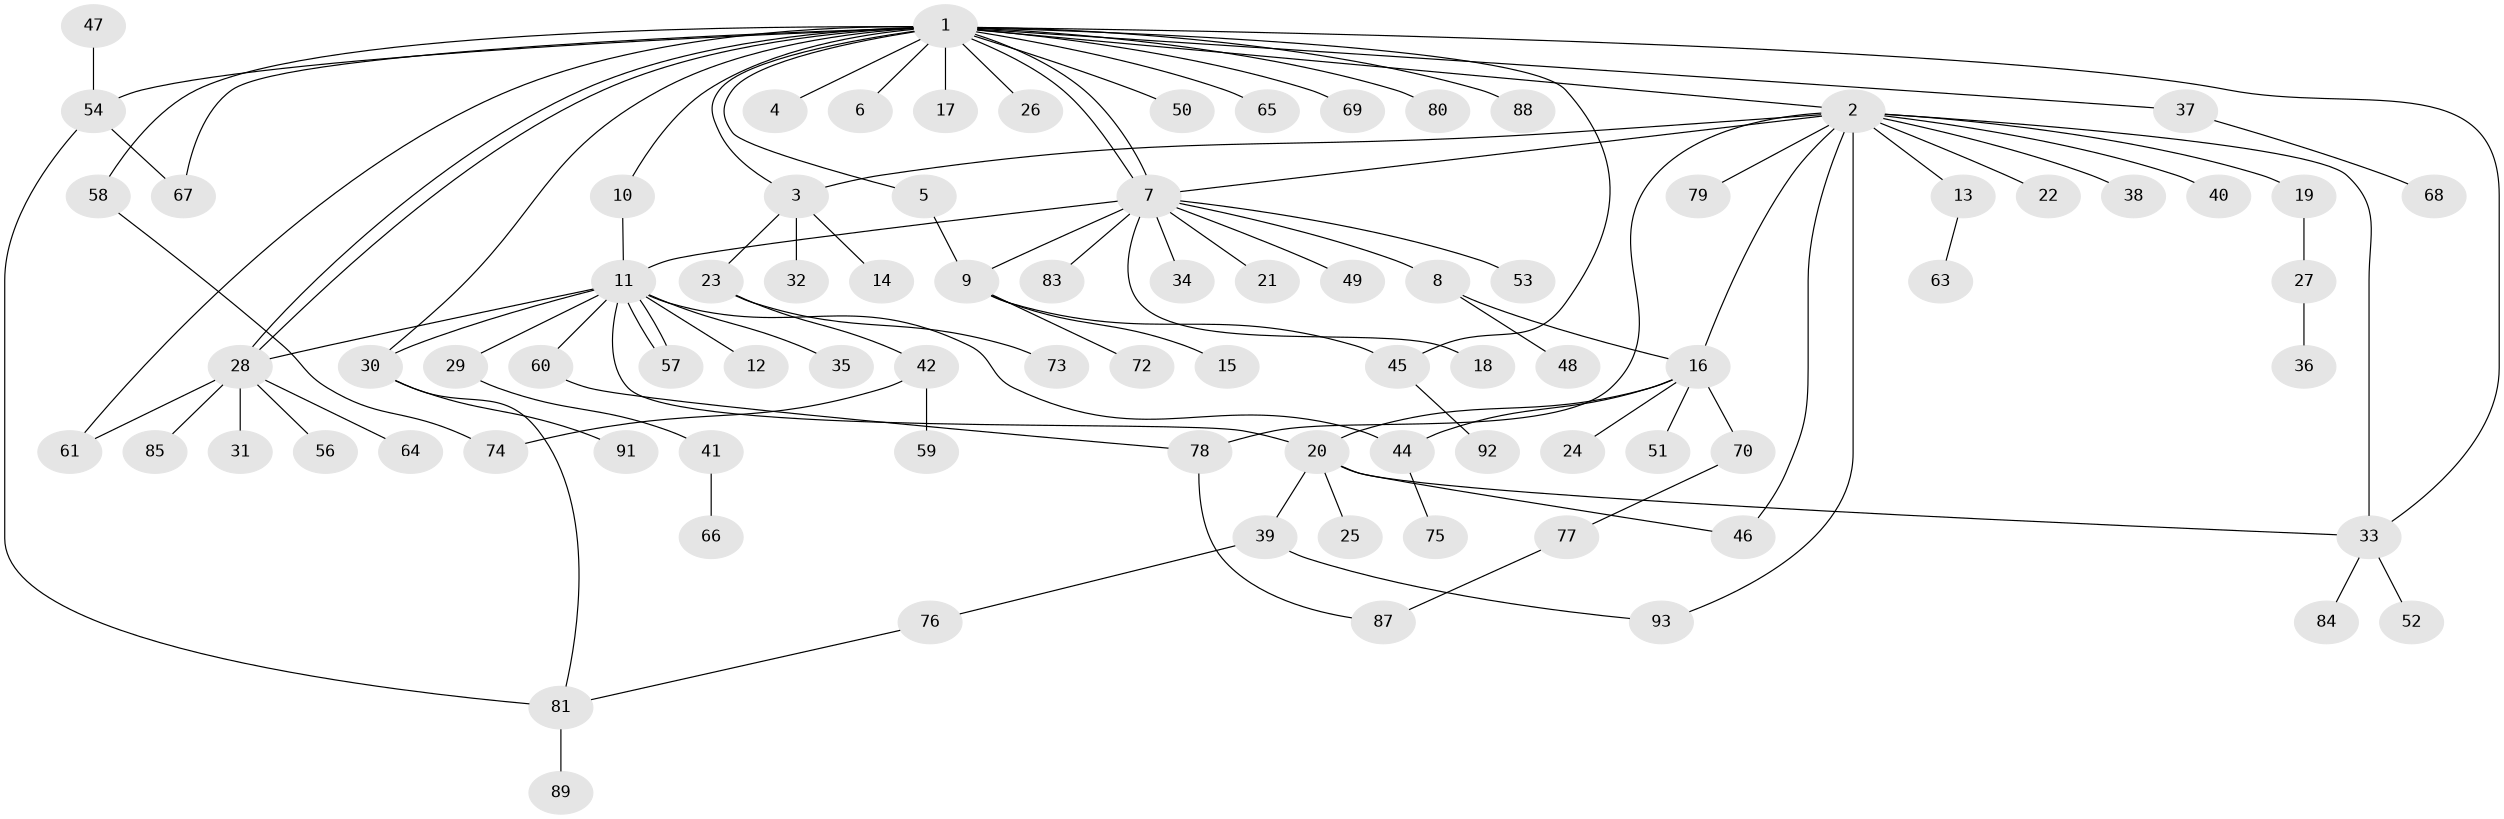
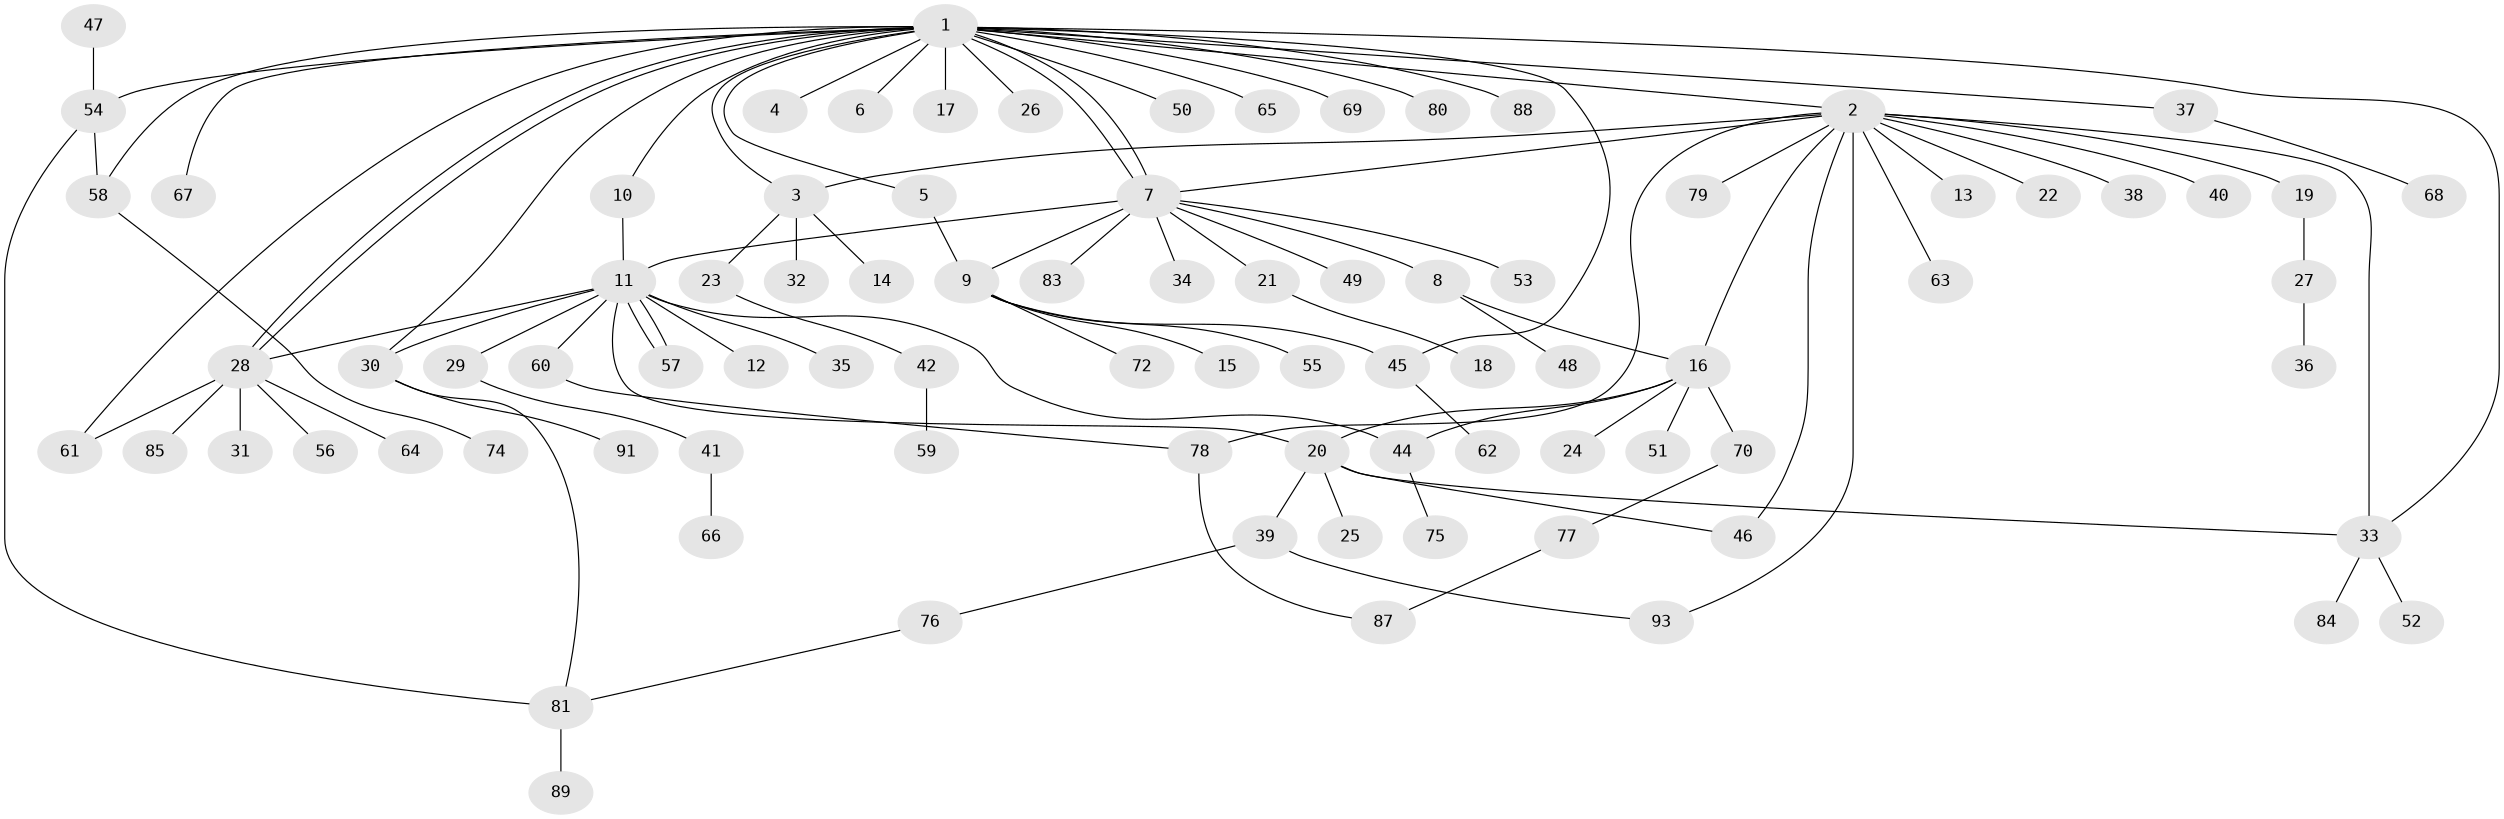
(138, 154) -> (96, 154)
(1952, 239) -> (1897, 196)
(1252, 334) -> (1375, 324)
(1057, 367) -> none
none -> (1312, 367)
(696, 417) -> none
(1487, 452) -> (1487, 452)
